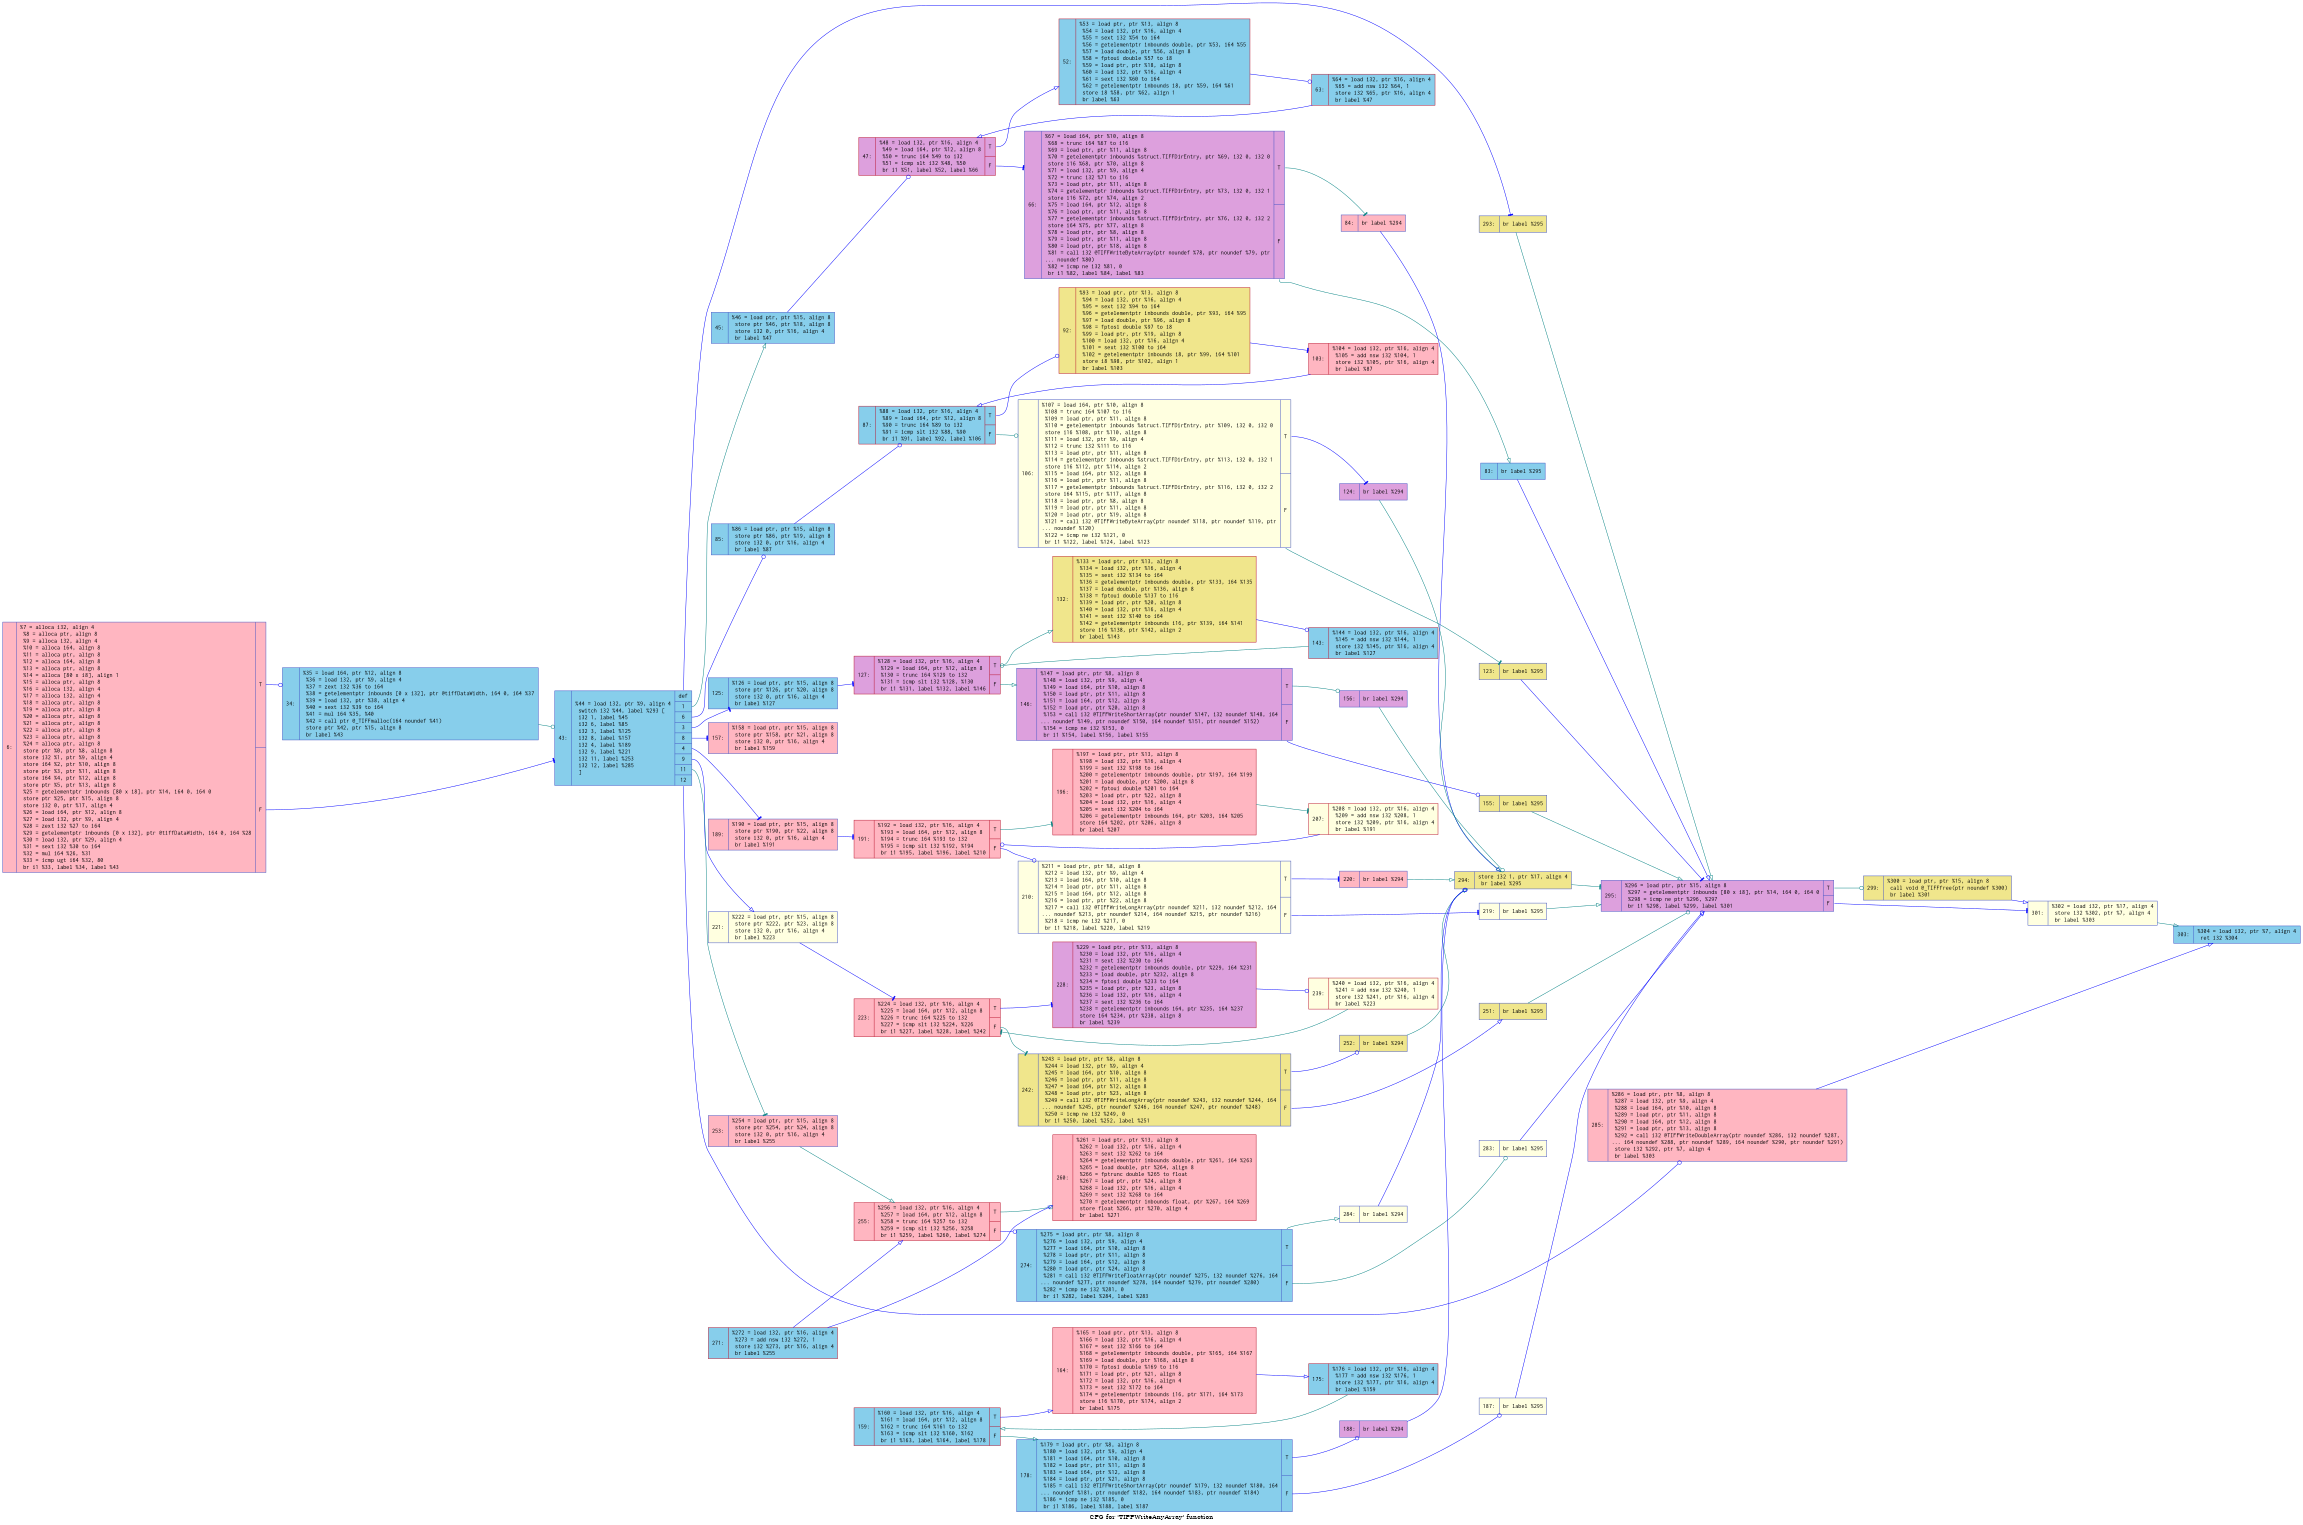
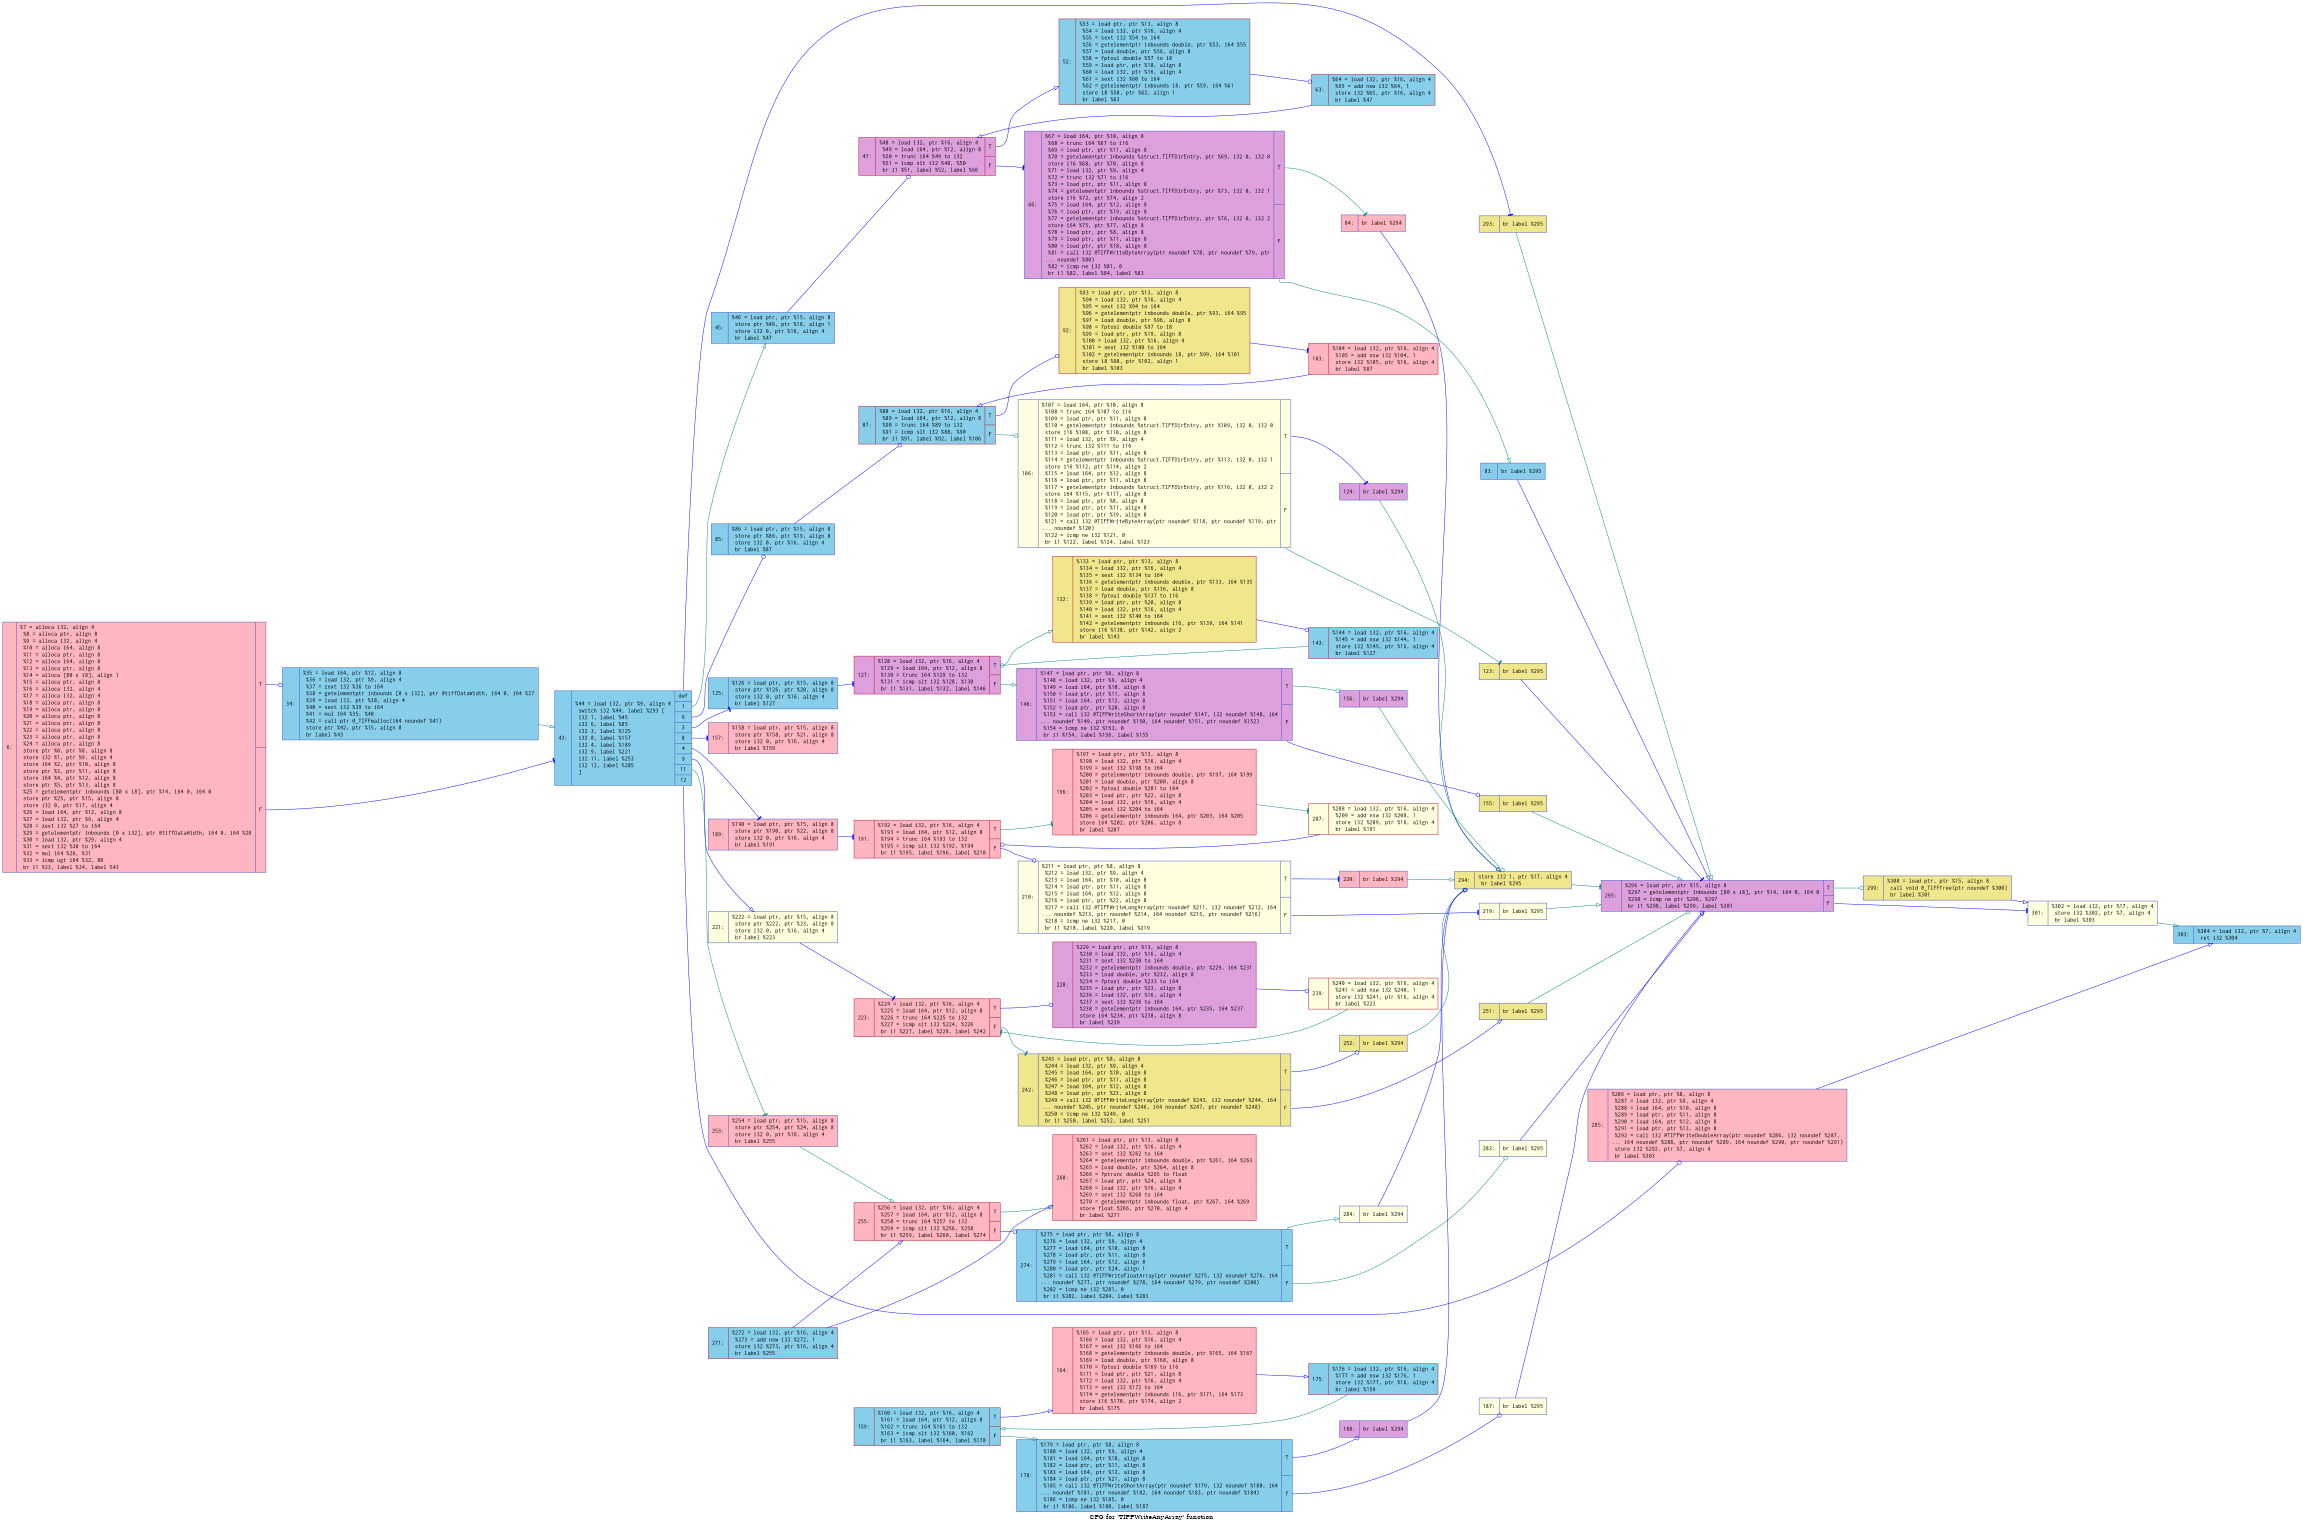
(1096, 212) -> (1096, 212)
(781, 324) -> (781, 324)
(545, 726) -> (544, 725)
(1025, 1007) -> (1025, 1007)
(1093, 1269) -> (1093, 1269)
